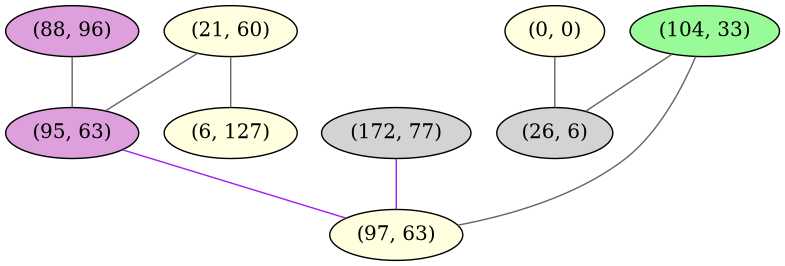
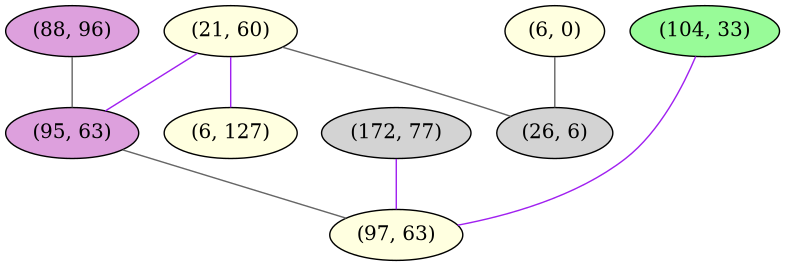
(555, 31) -> (555, 31)
(151, 82) -> (151, 82)
(231, 82) -> (231, 82)
(629, 83) -> (397, 81)
(602, 175) -> (602, 175)
(234, 184) -> (234, 184)
